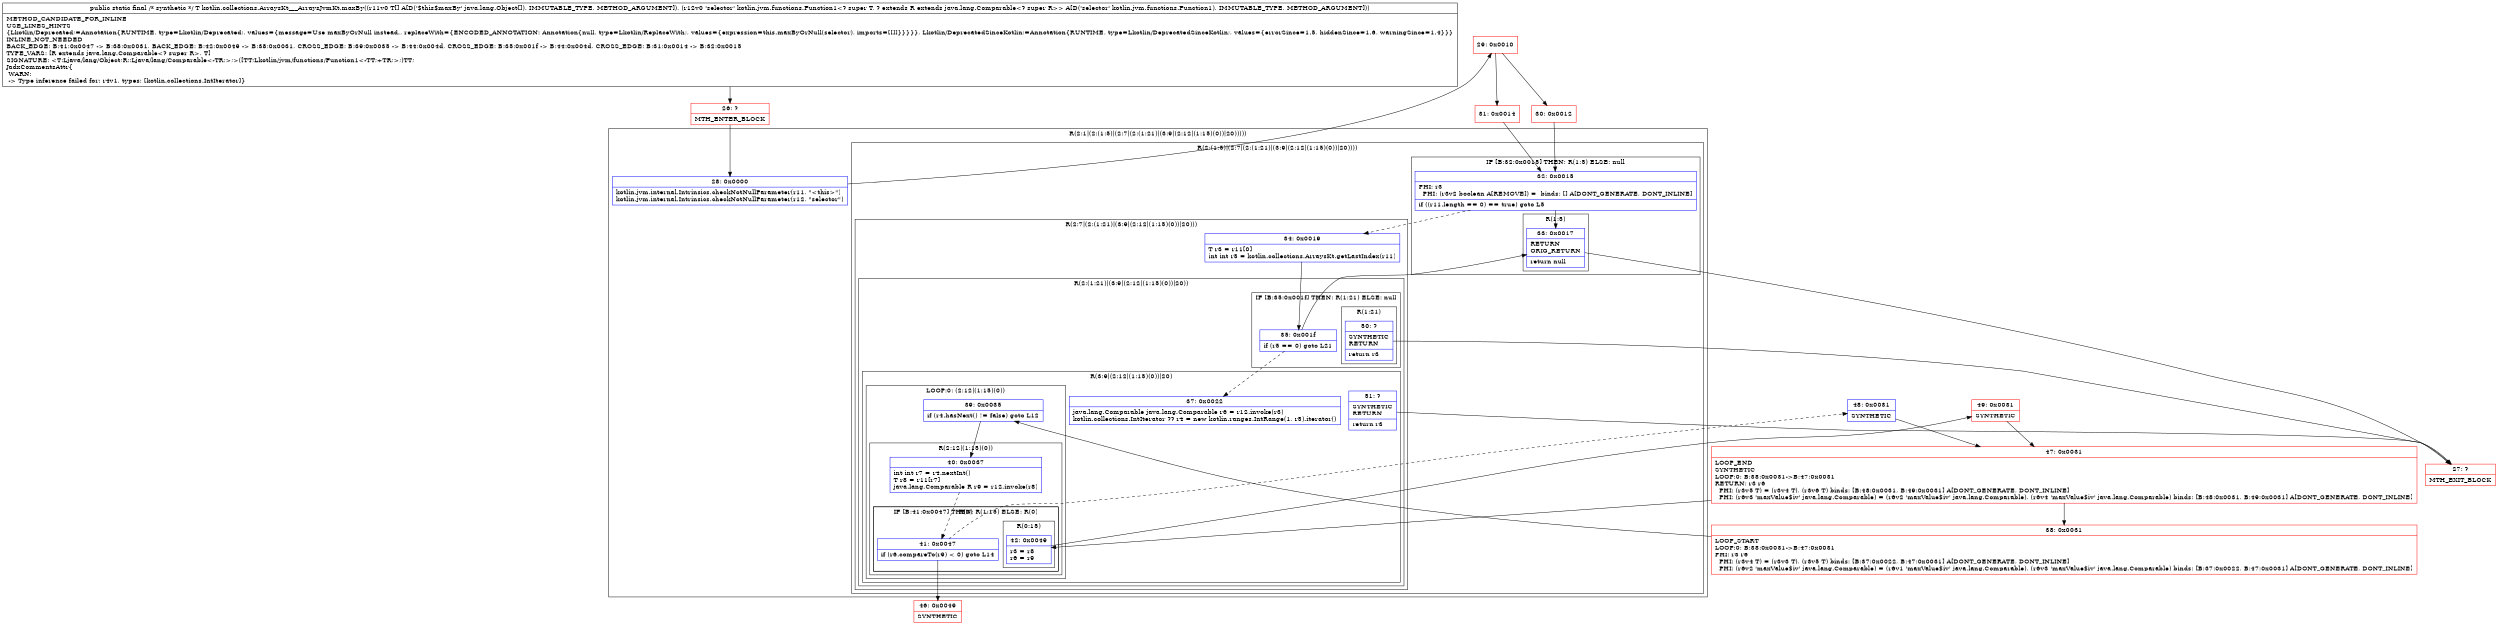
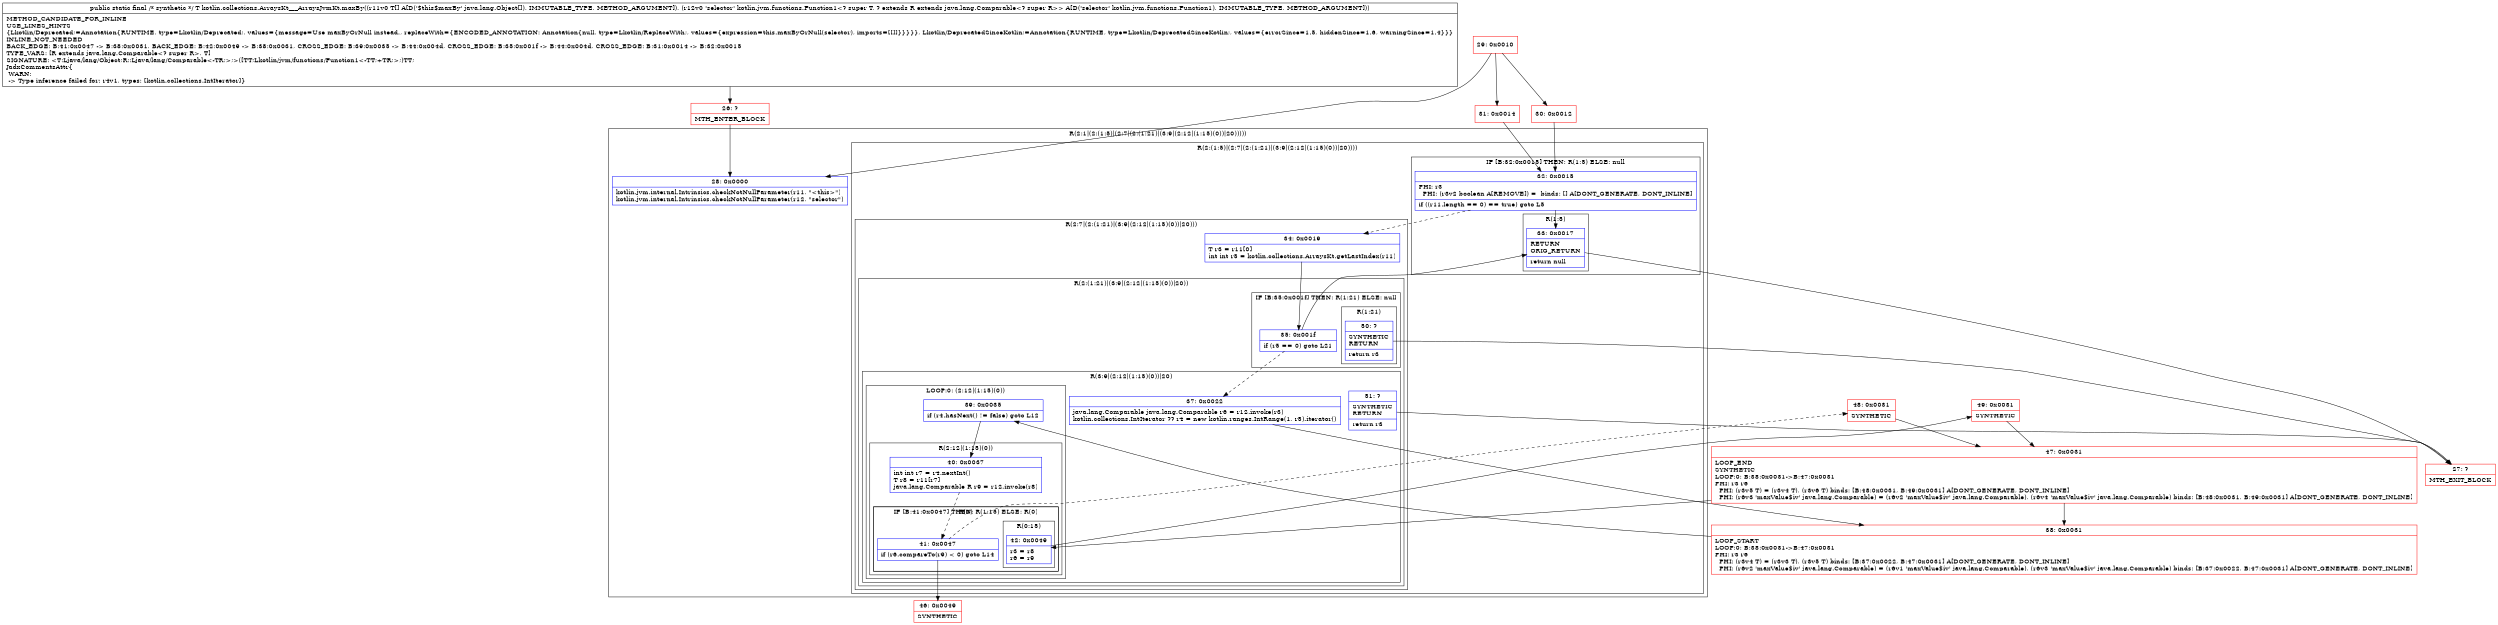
(1179, 153) -> (1186, 126)
(1872, 411) -> (1872, 411)
none -> (1565, 479)
(1741, 484) -> (1733, 484)
